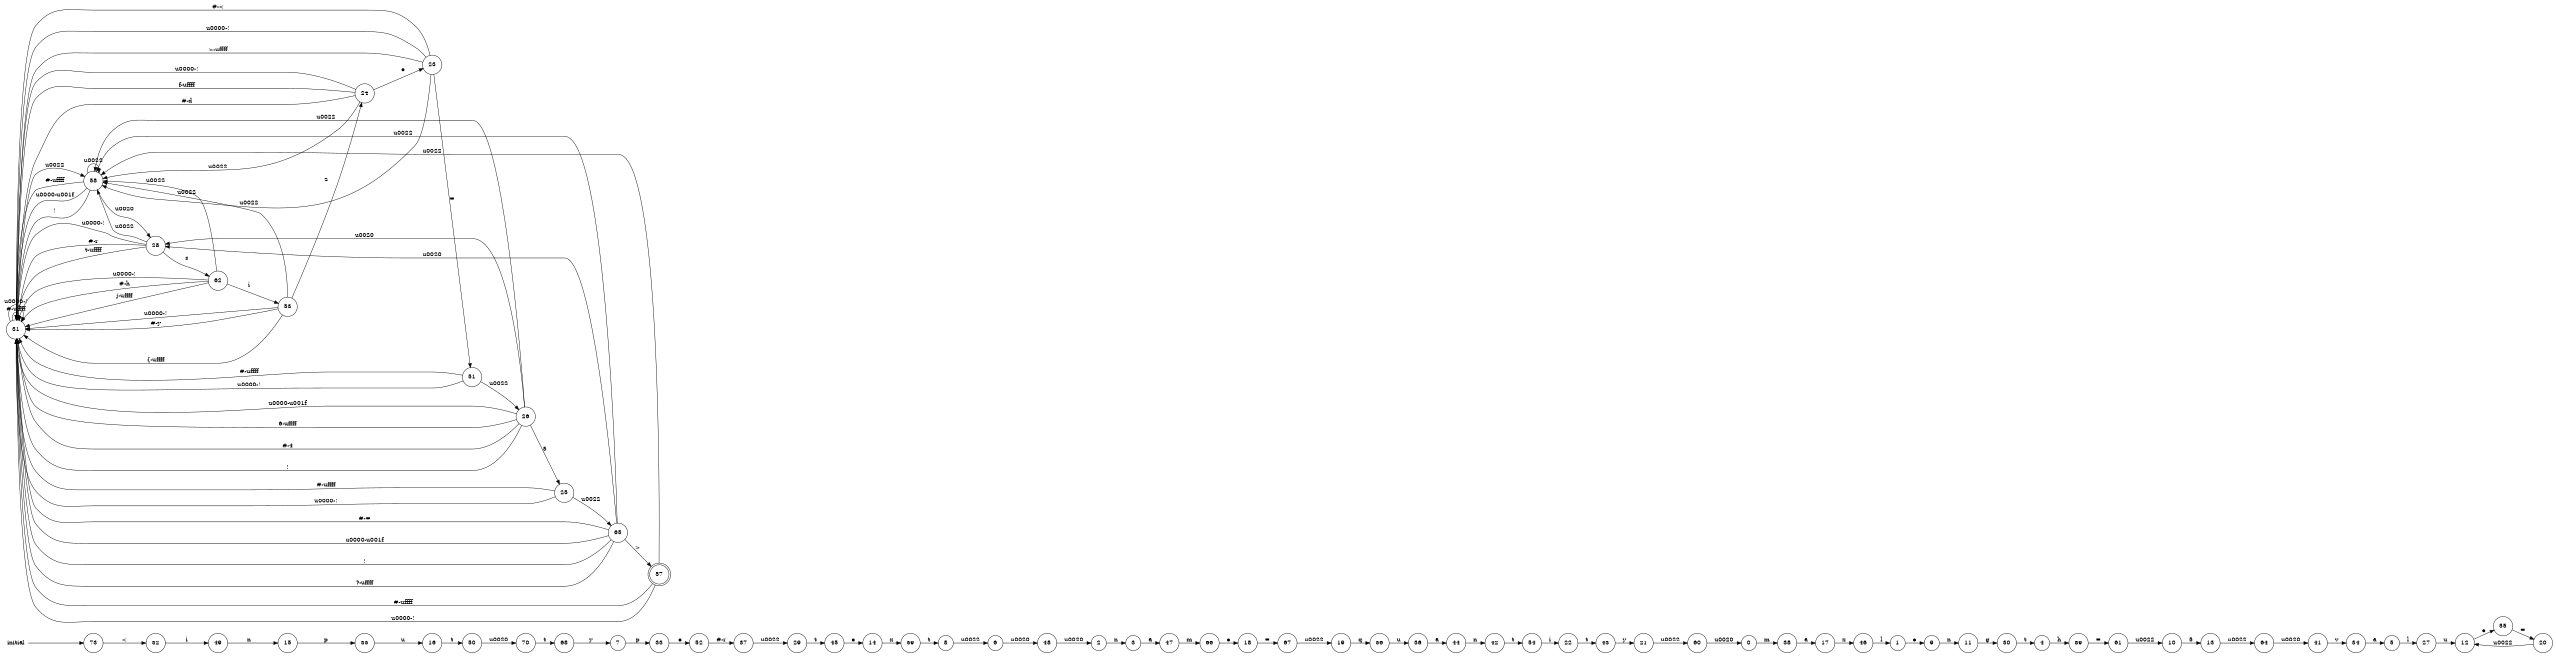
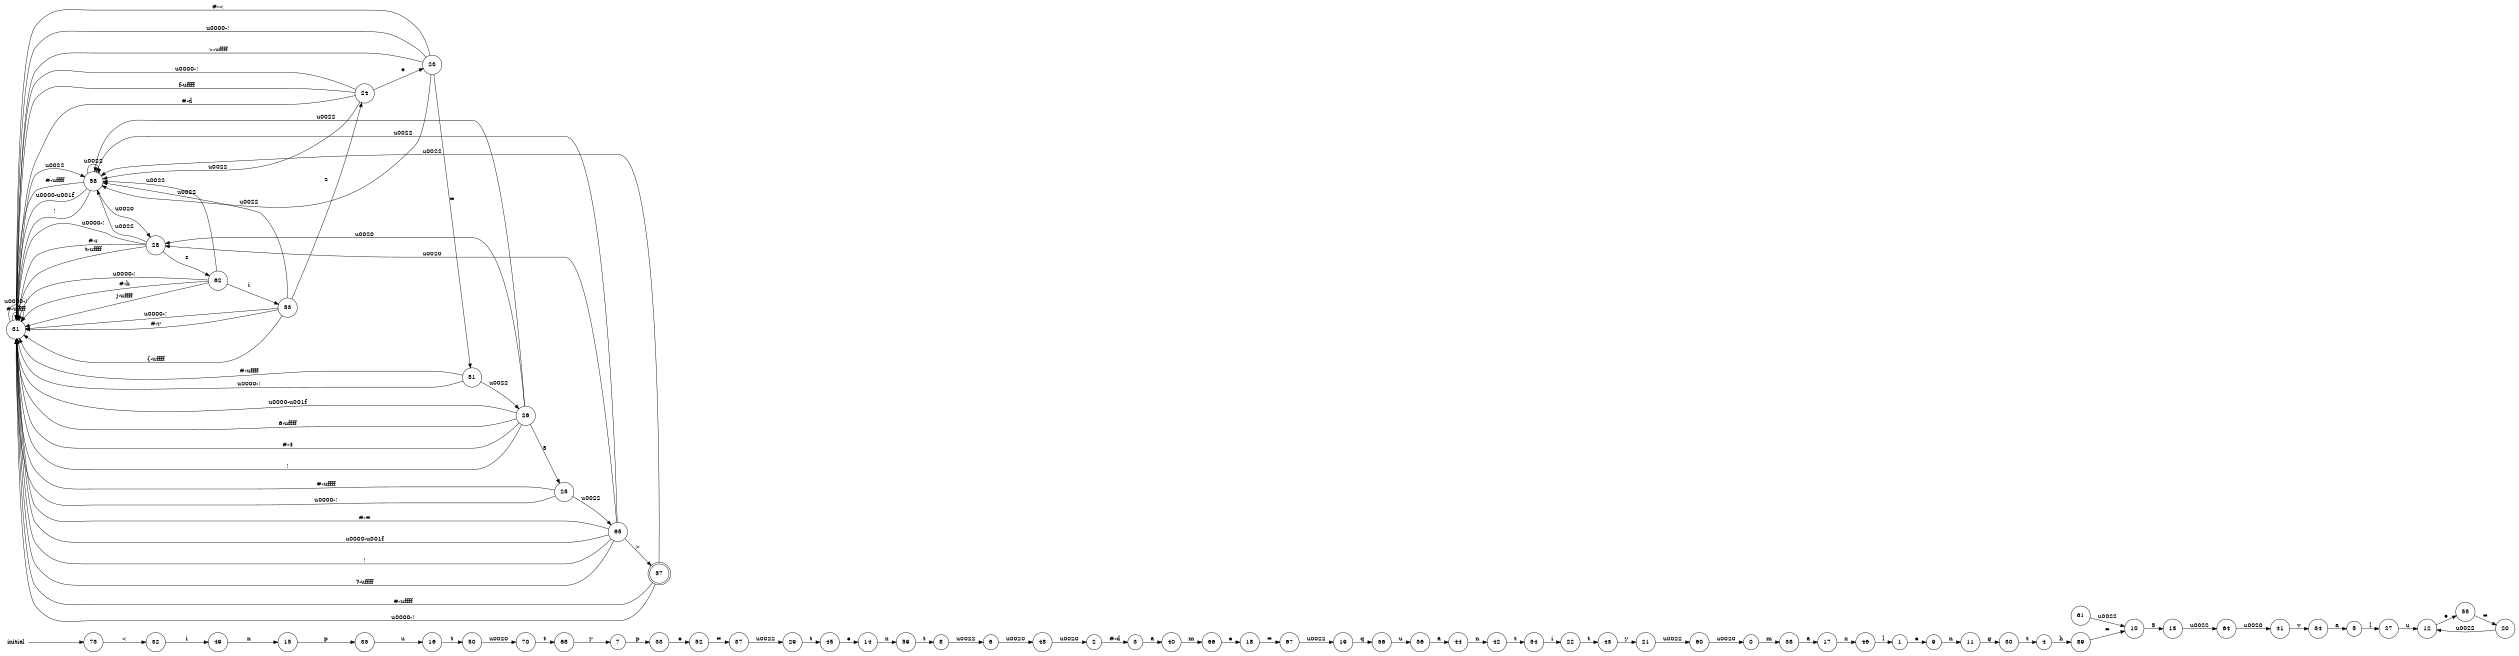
(721, 640) -> (719, 639)
(1116, 640) -> (1115, 639)
(1169, 643) -> (1171, 642)
(2096, 643) -> (2105, 636)
